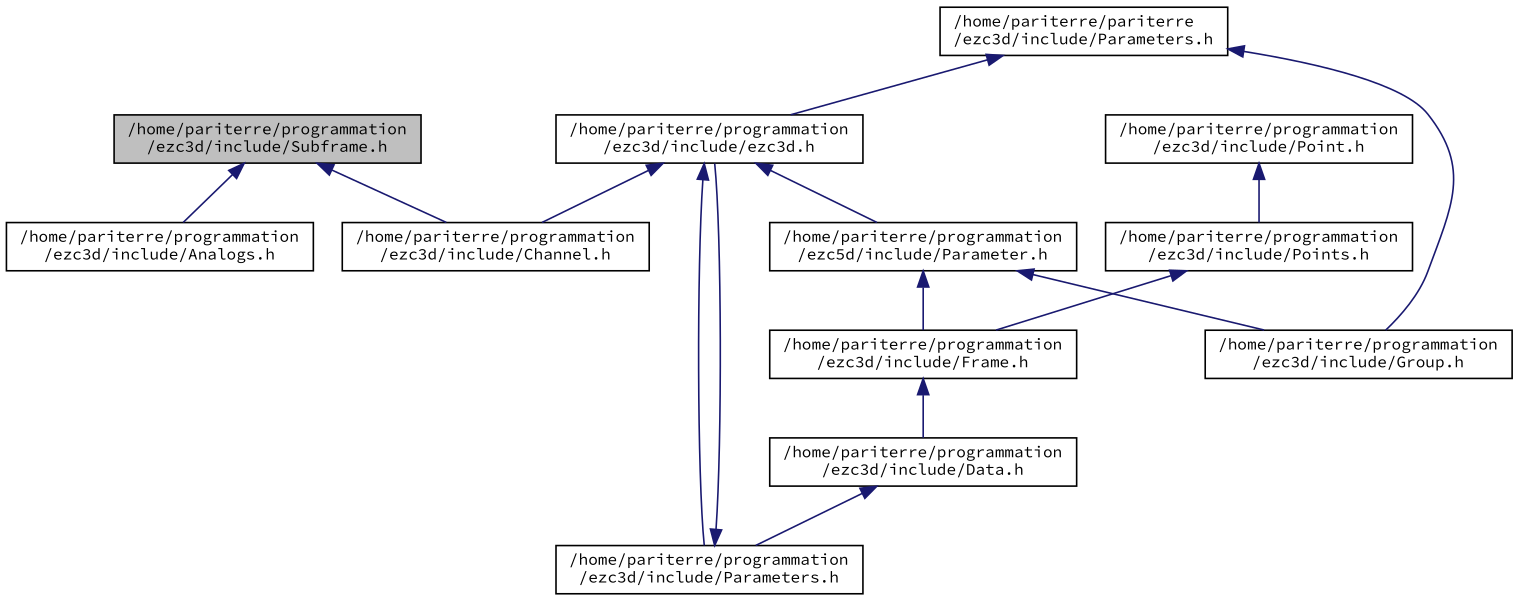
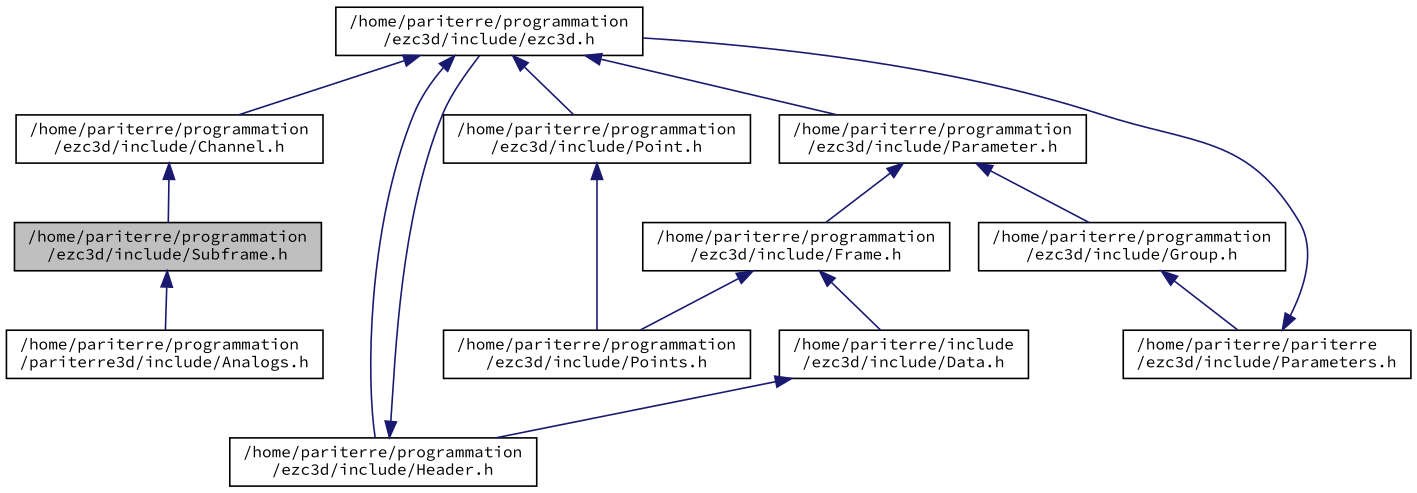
none -> (549, 91)
(1440, 132) -> (1206, 306)
(389, 196) -> (169, 201)
(160, 247) -> (165, 354)
(923, 247) -> (933, 139)
(1084, 303) -> (689, 304)
(923, 462) -> (904, 354)
(709, 570) -> (383, 462)
